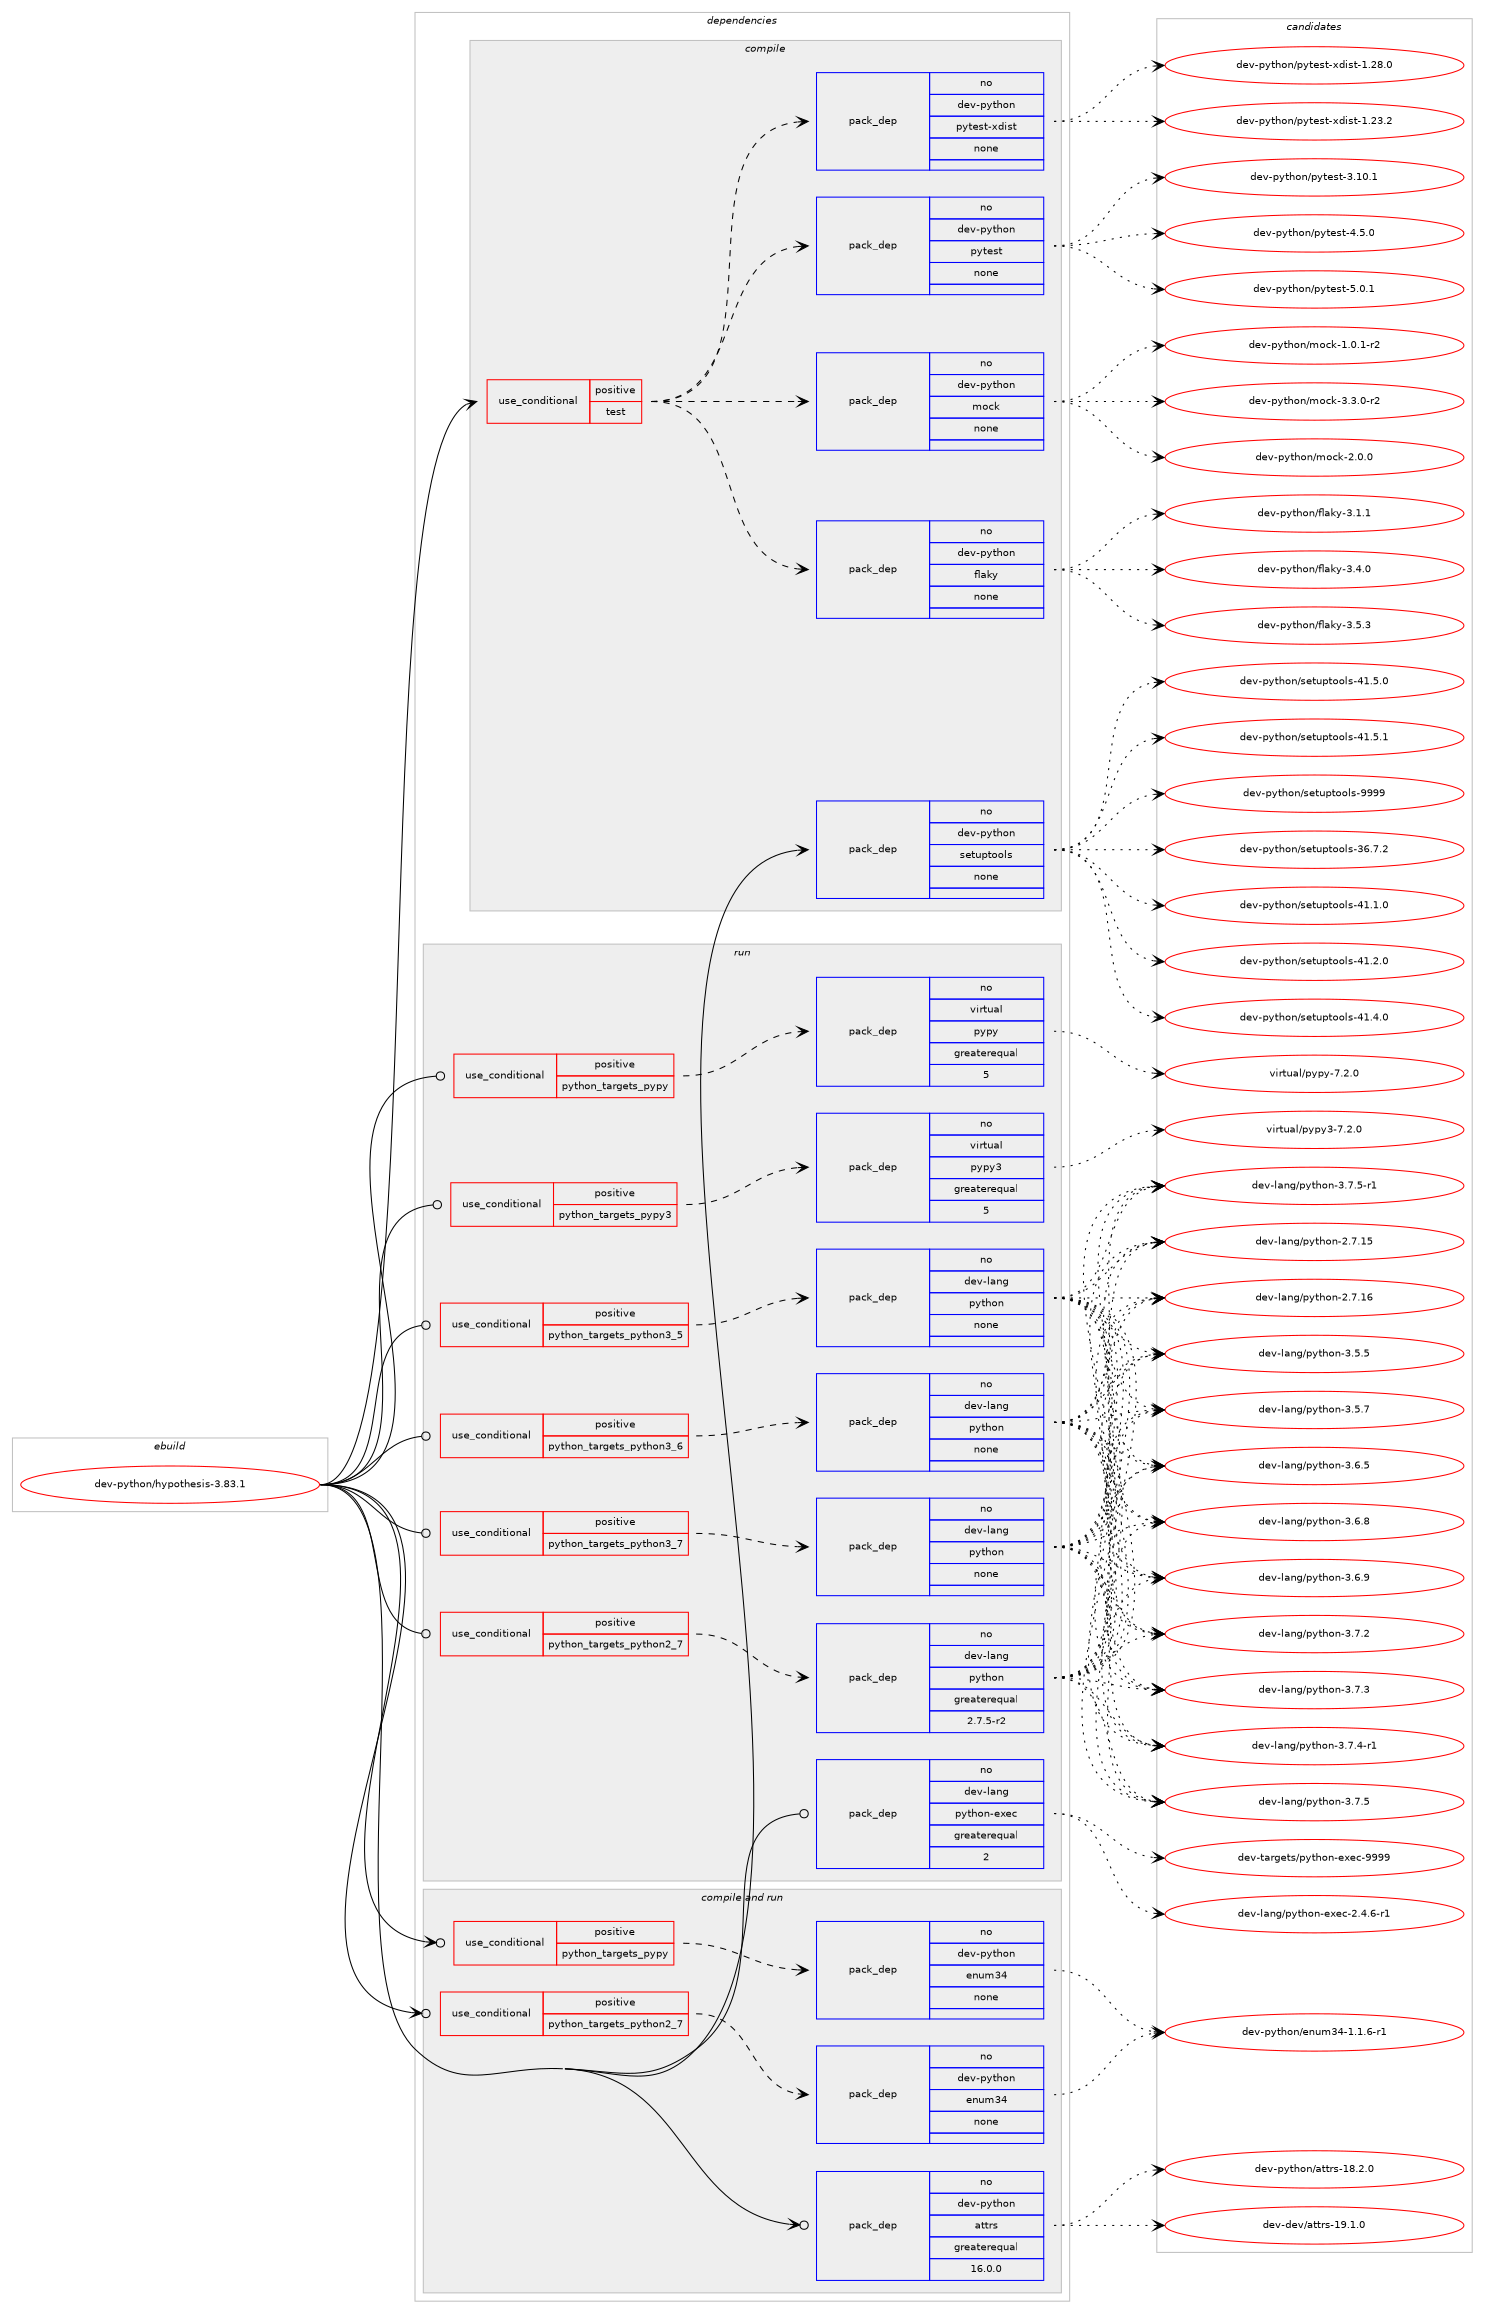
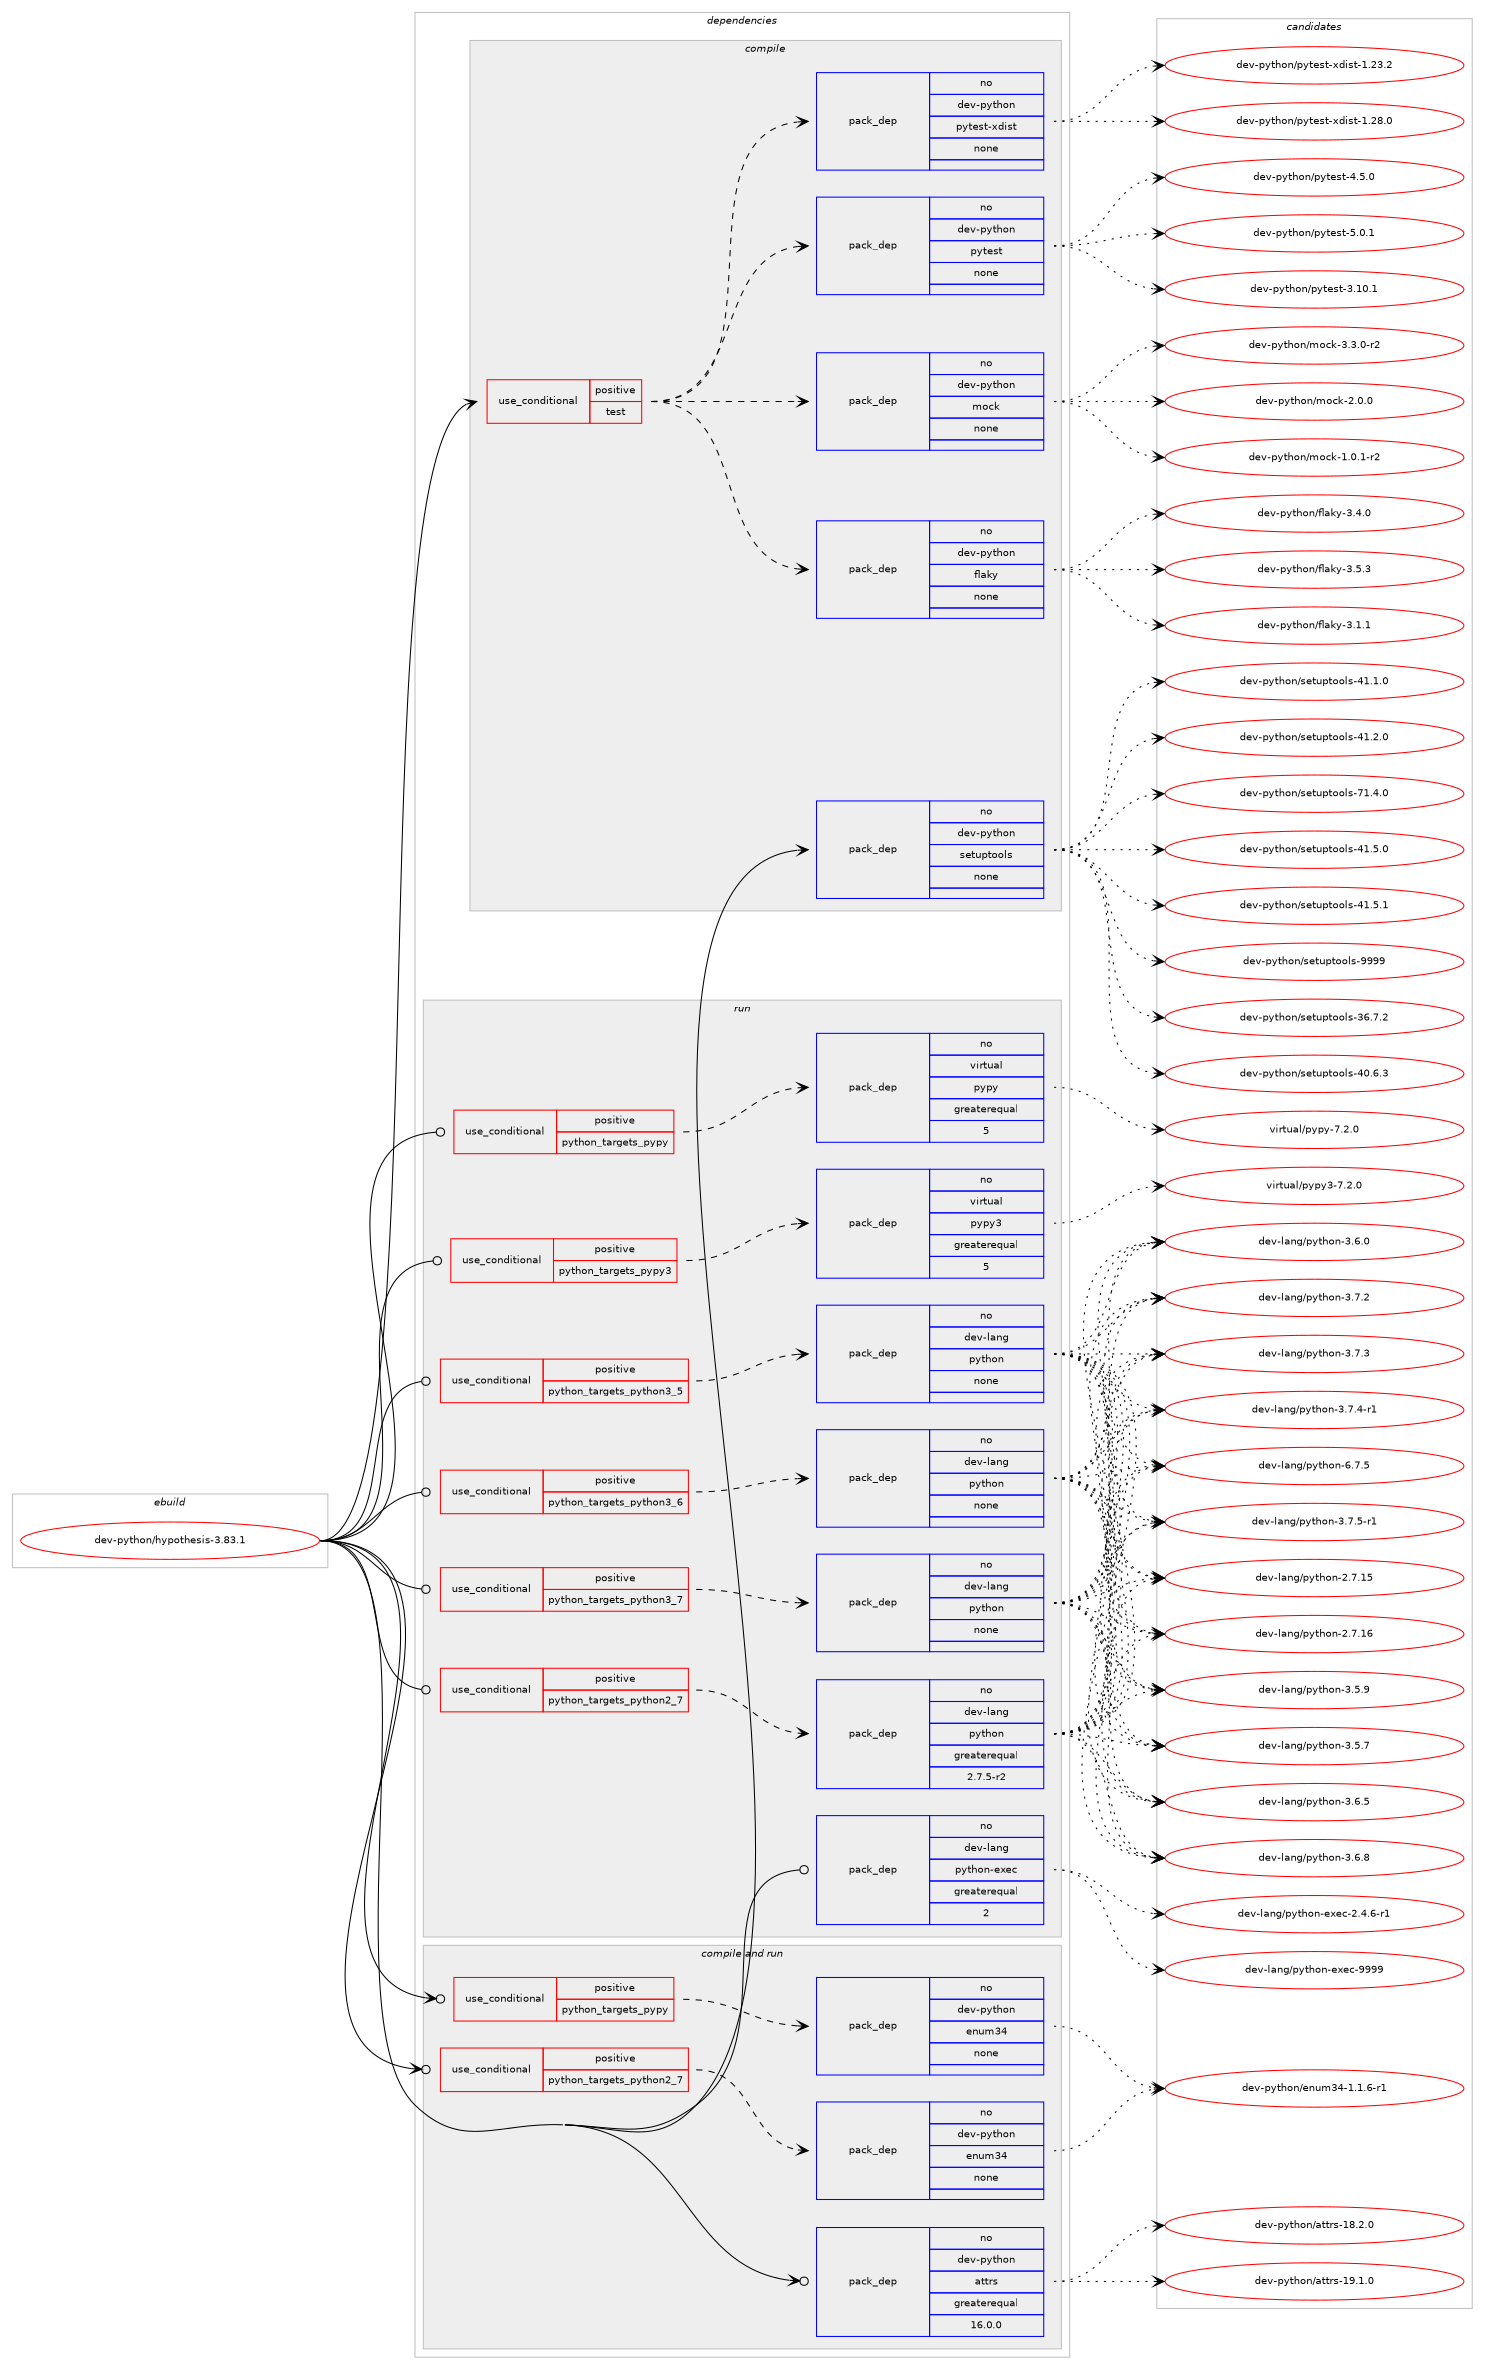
(1315, 1018) -> (1315, 794)
none -> (1315, 1074)
(1315, 1354) -> (1315, 1690)
(1315, 1578) -> (1315, 1242)
(1315, 1802) -> (1315, 1466)
(1315, 1858) -> (1315, 1970)
(1315, 2225) -> (1315, 2281)
